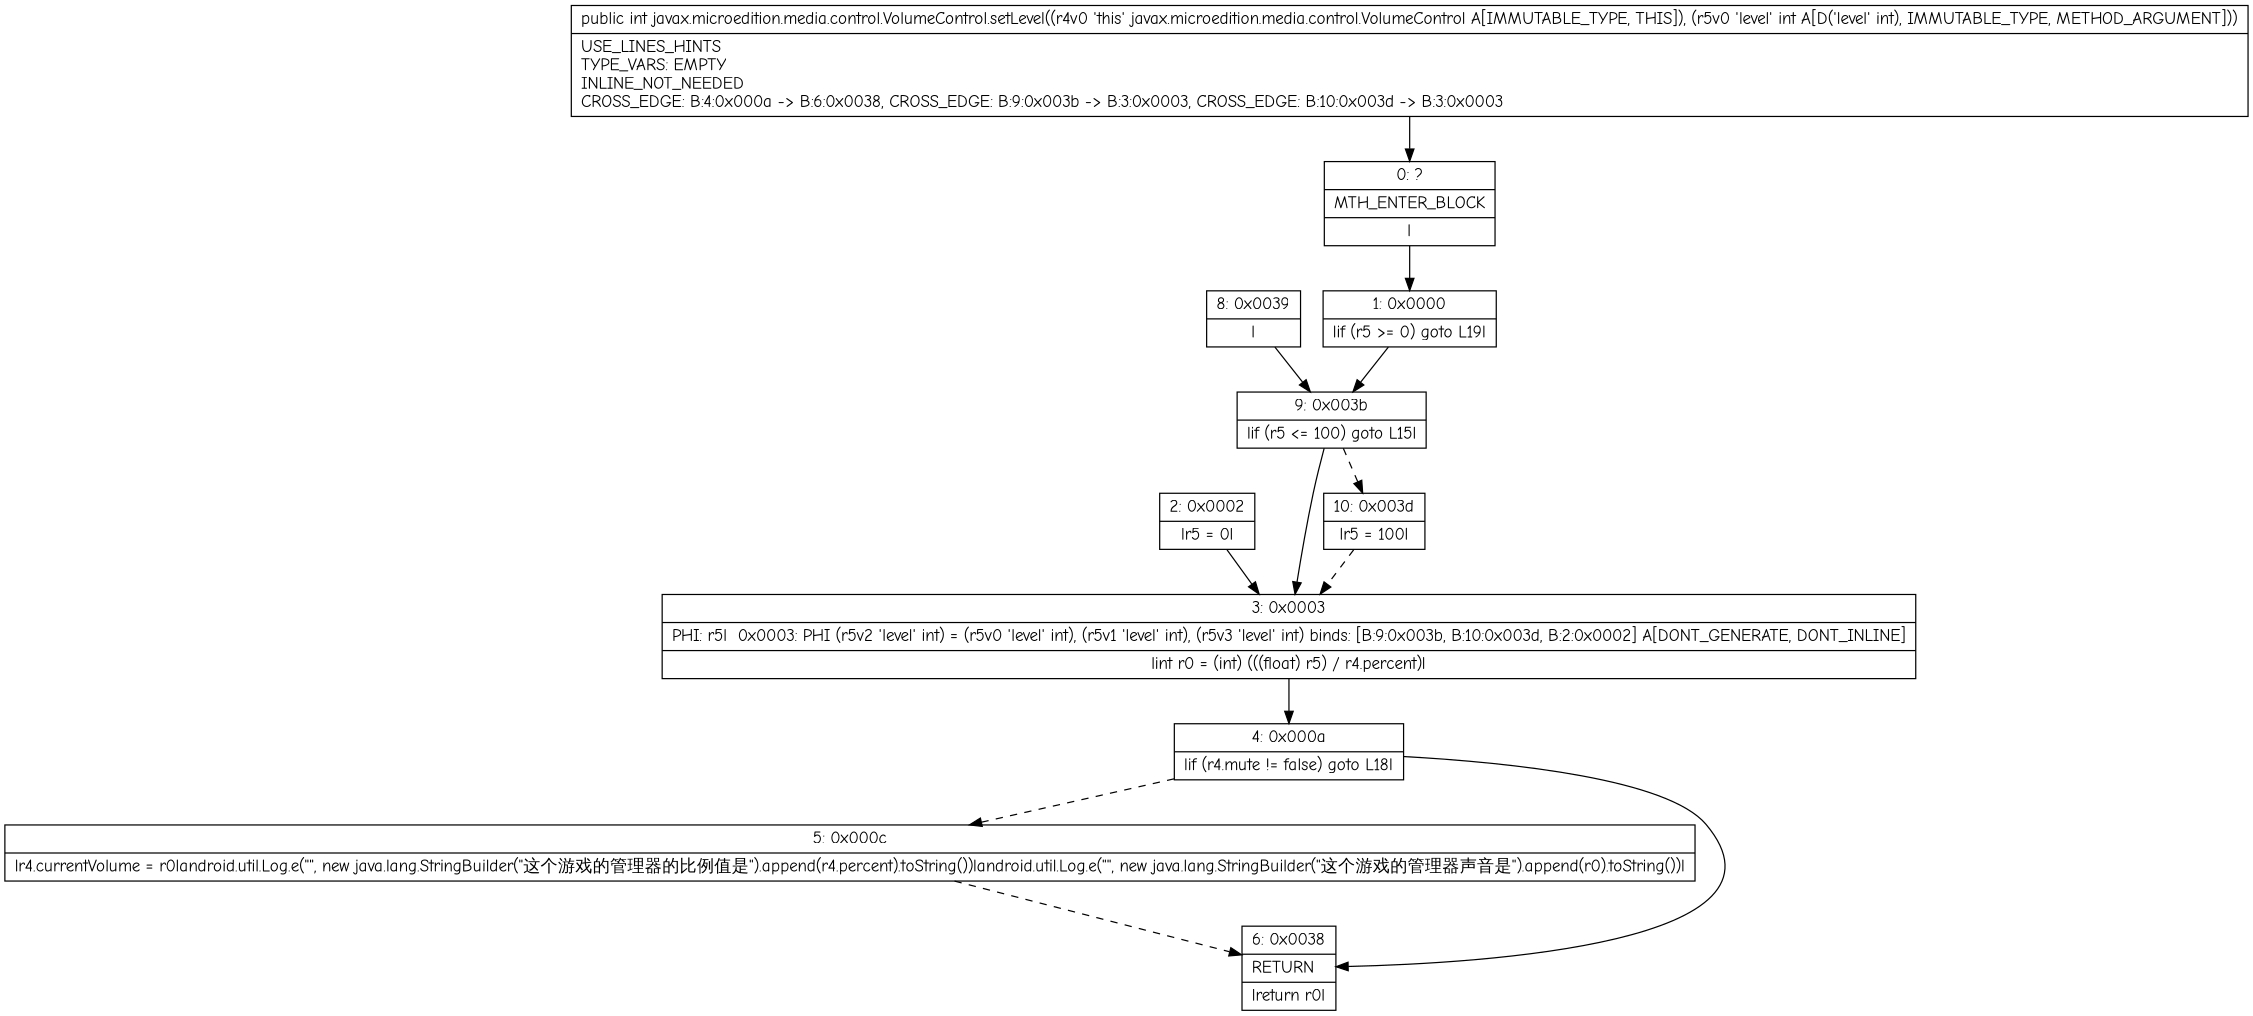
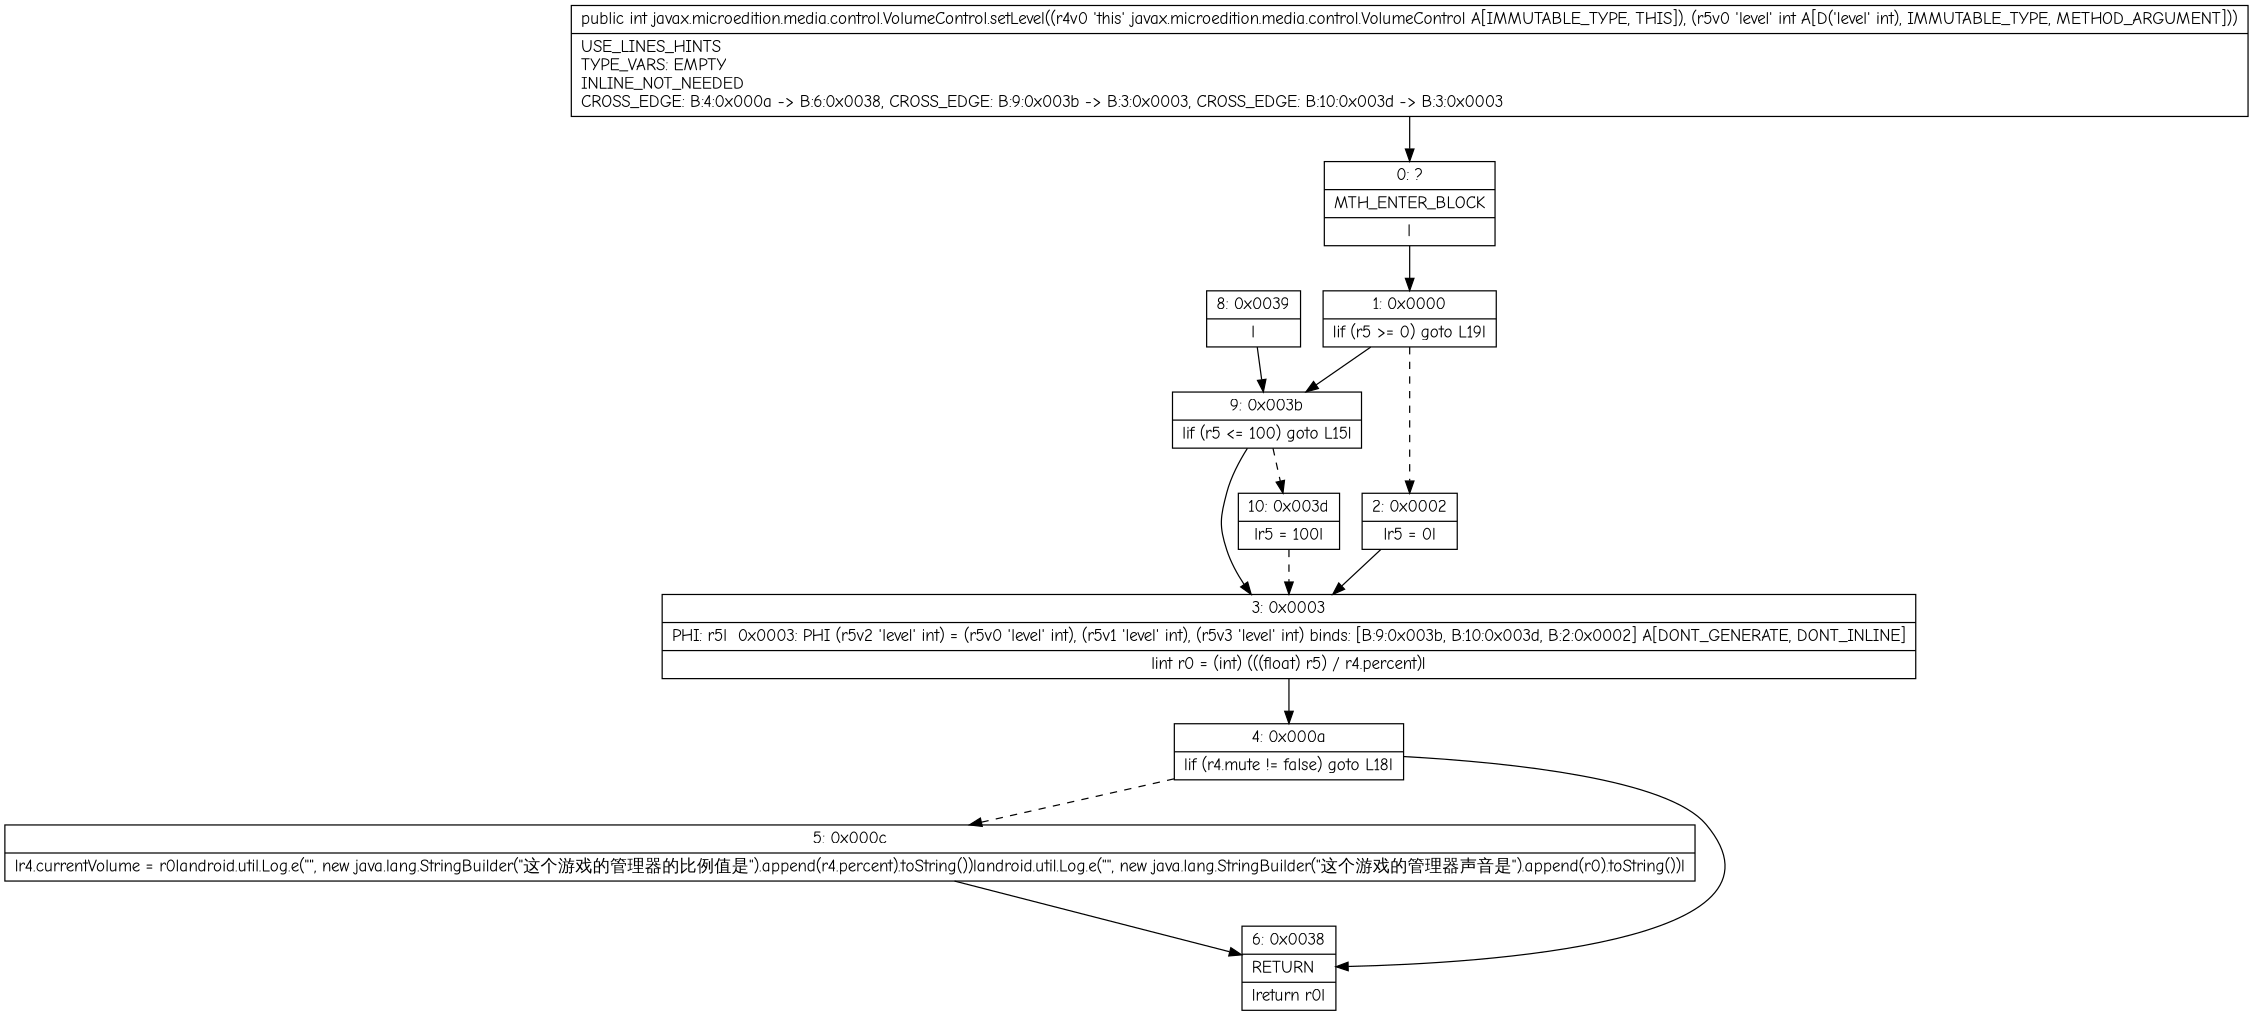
none -> (1410, 414)
(1092, 916) -> (1092, 916)
